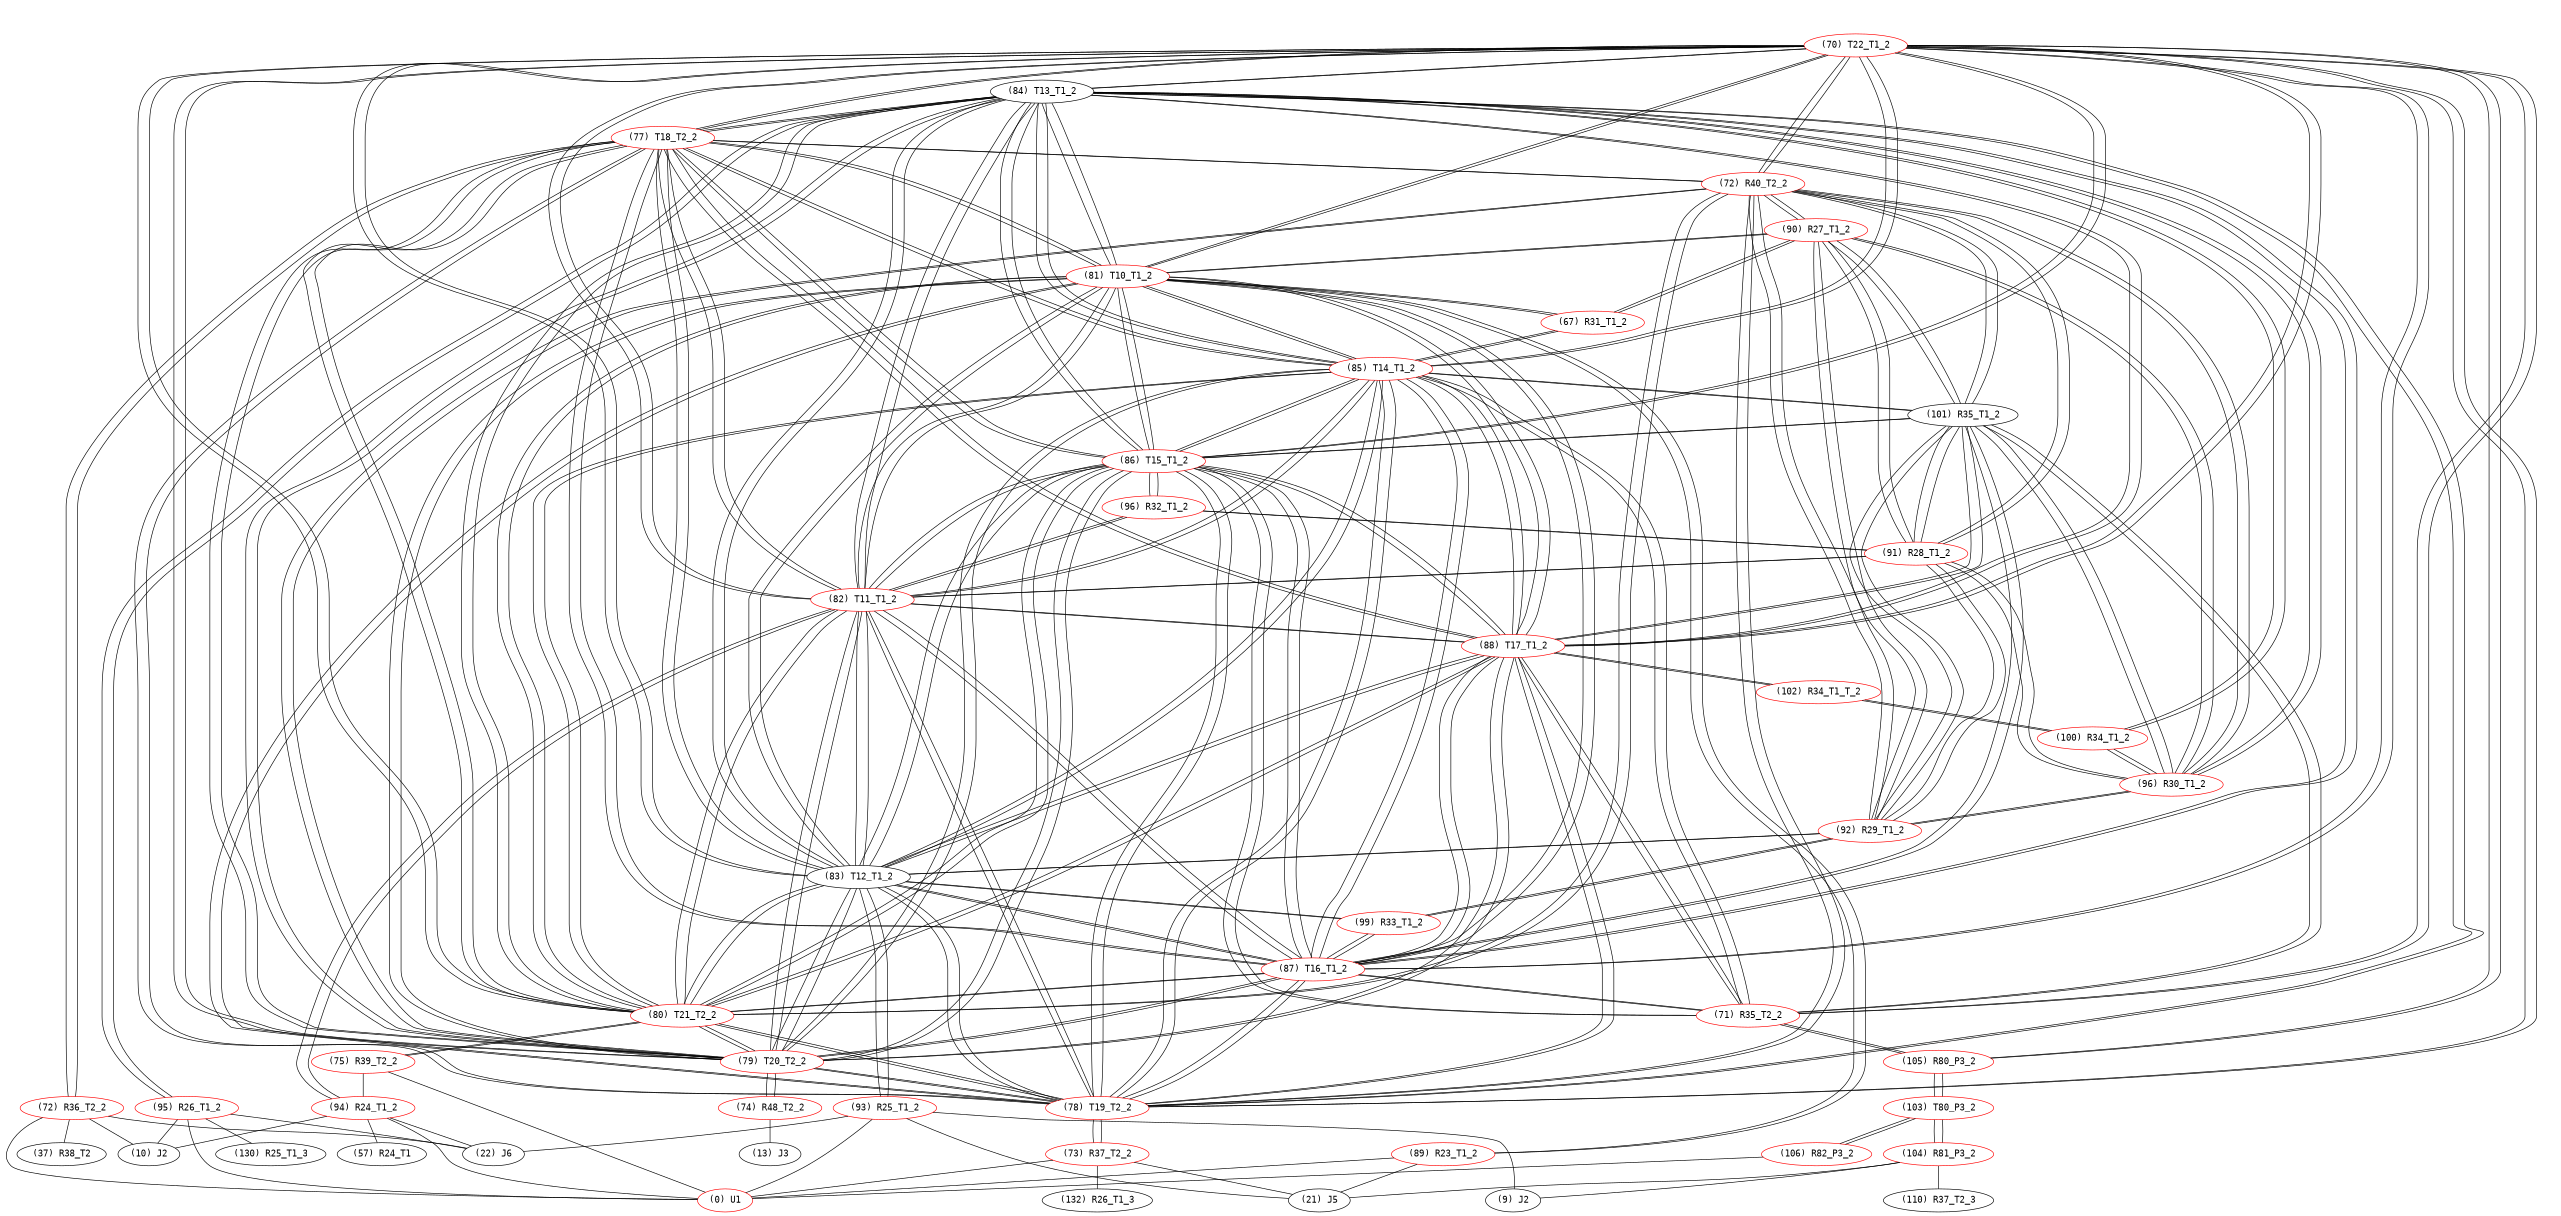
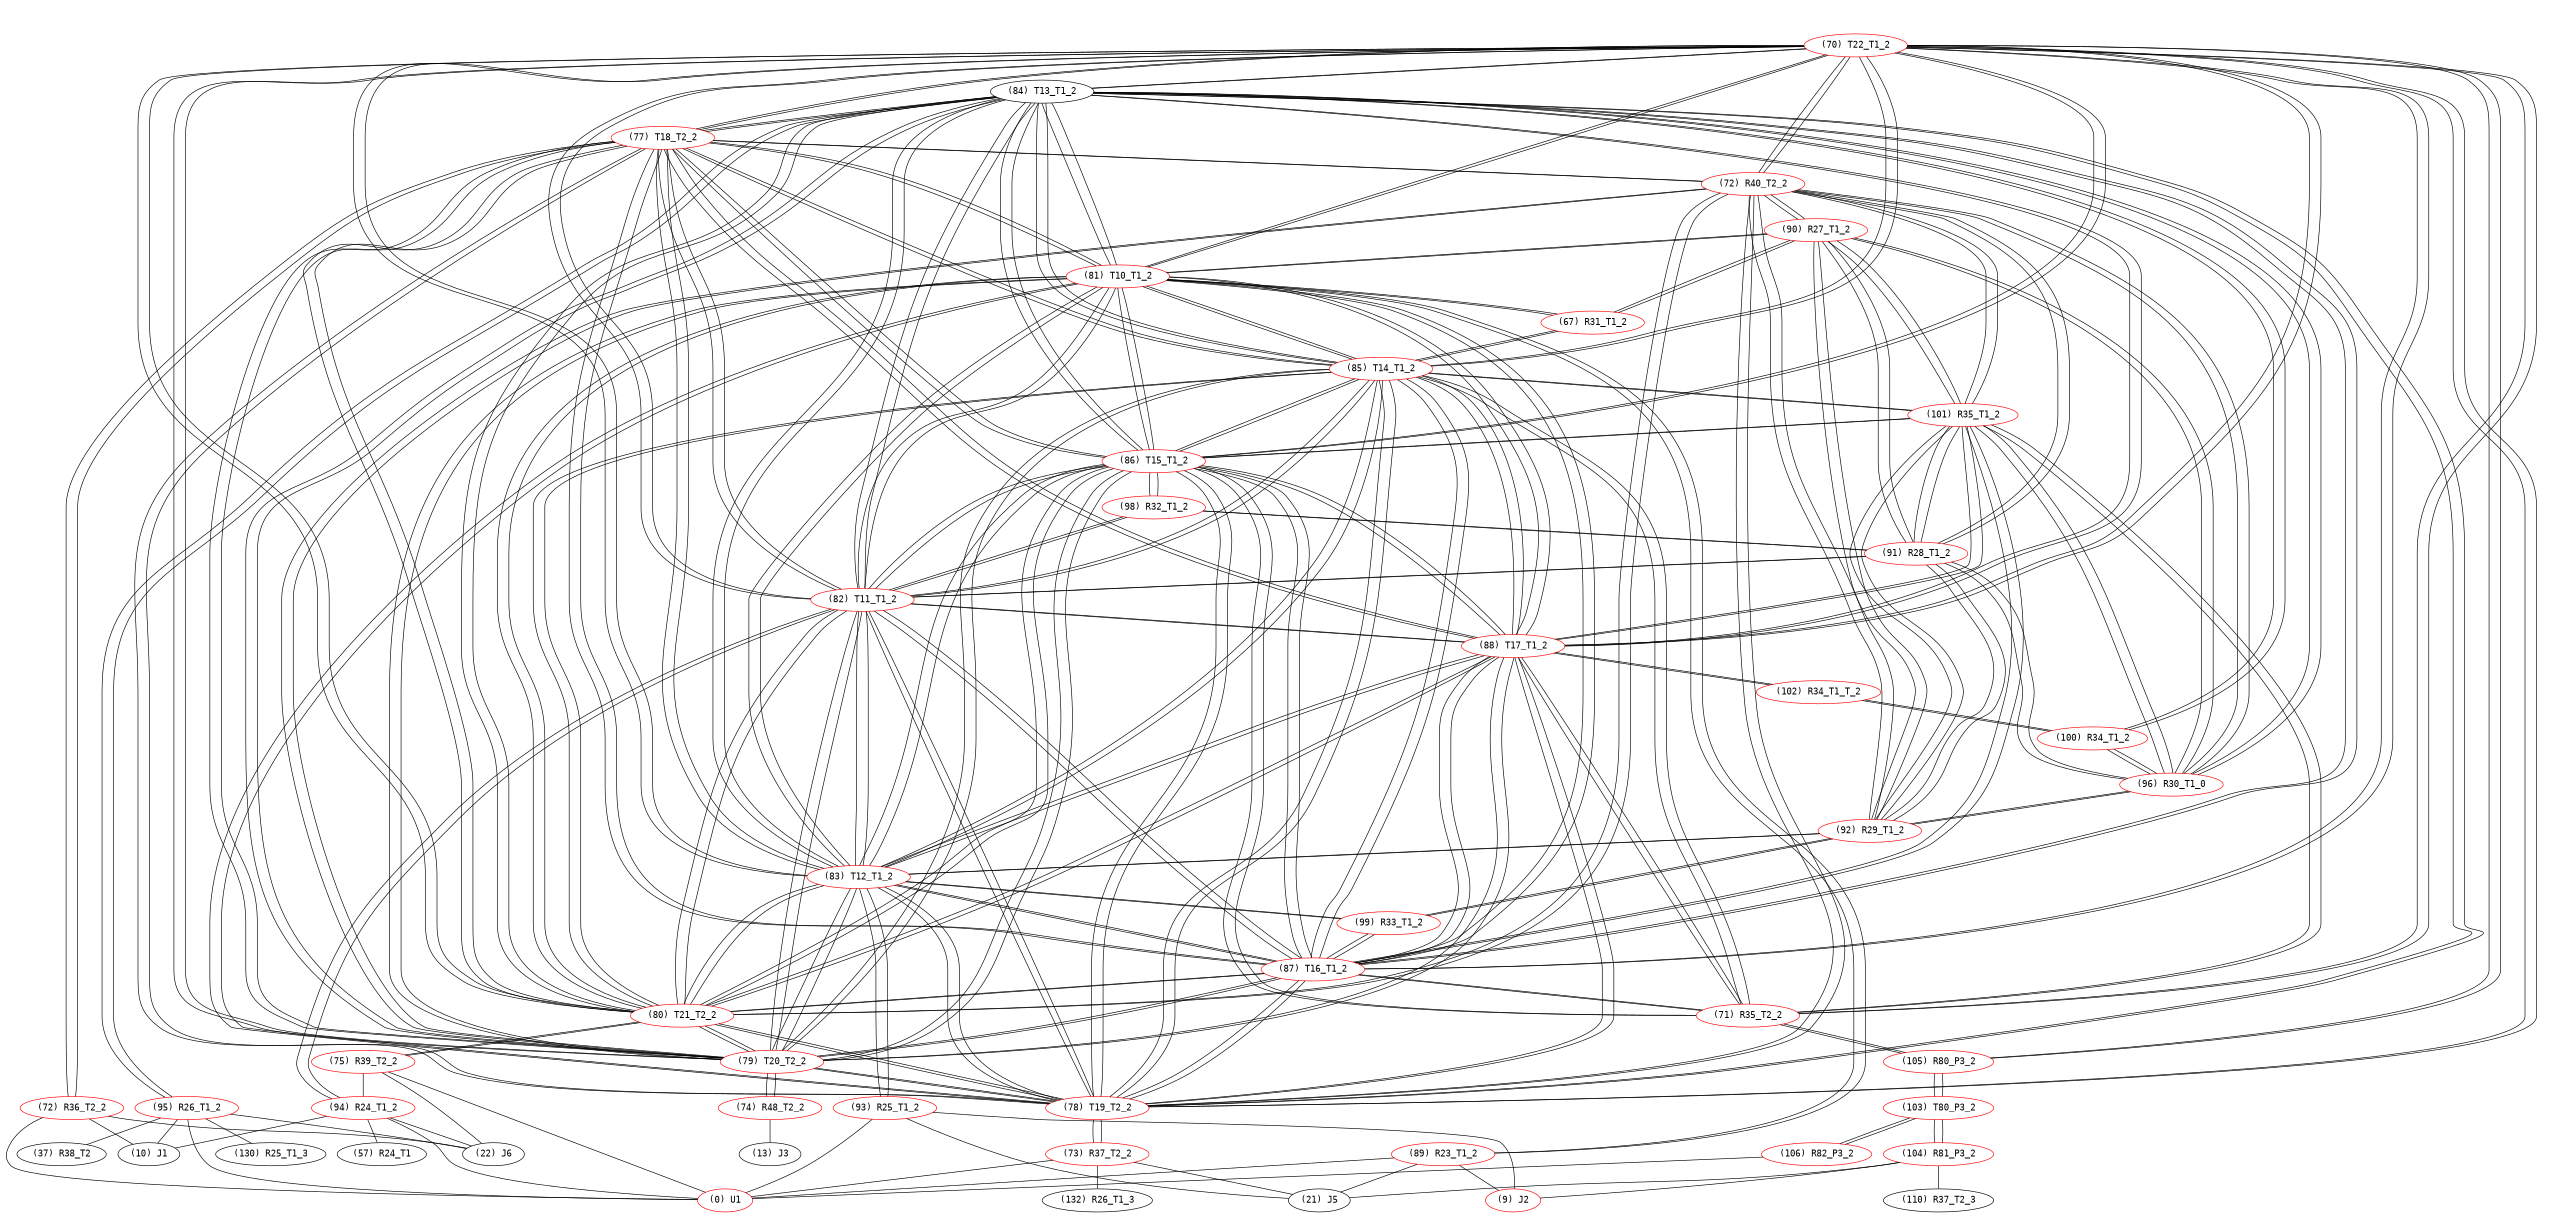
(1963, 415) -> (1963, 415)
(1154, 507) -> (1154, 507)
(2171, 785) -> (2171, 785)
(859, 877) -> (859, 877)
(67, 1131) -> (124, 1131)
(686, 1137) -> (434, 1105)
(149, 1154) -> (149, 1154)
none -> (1479, 1178)
(1513, 1200) -> (1513, 1200)
